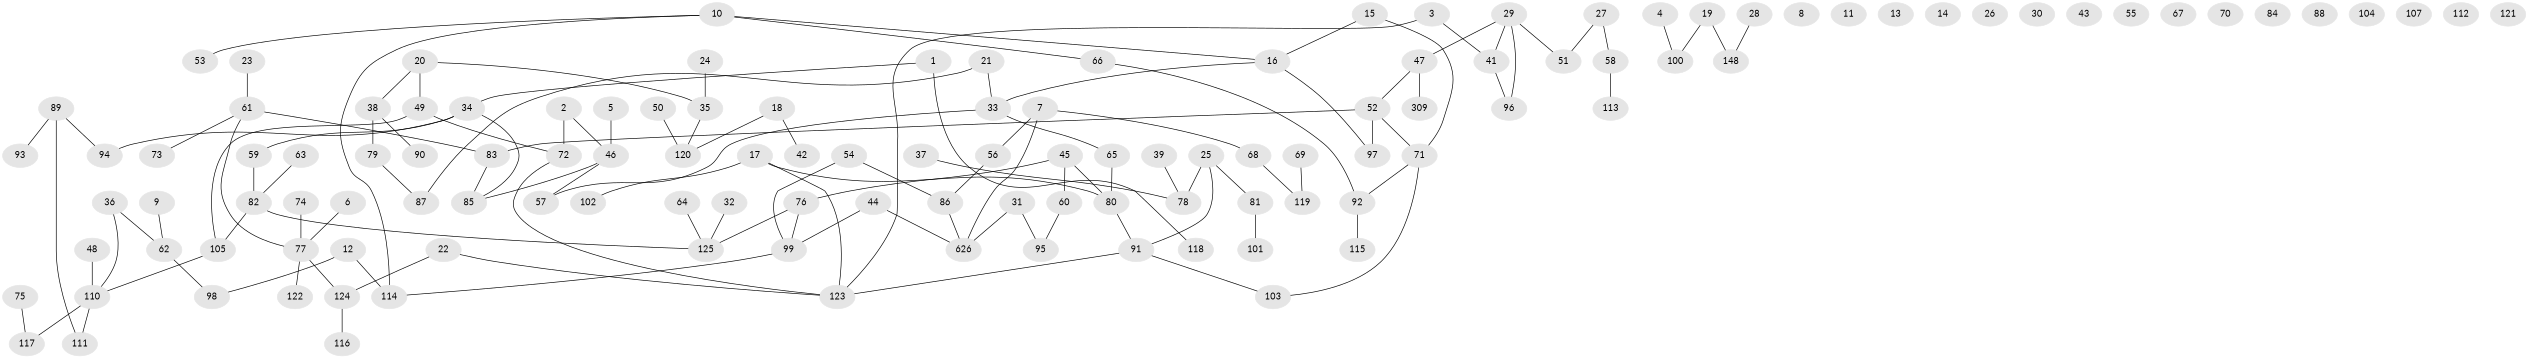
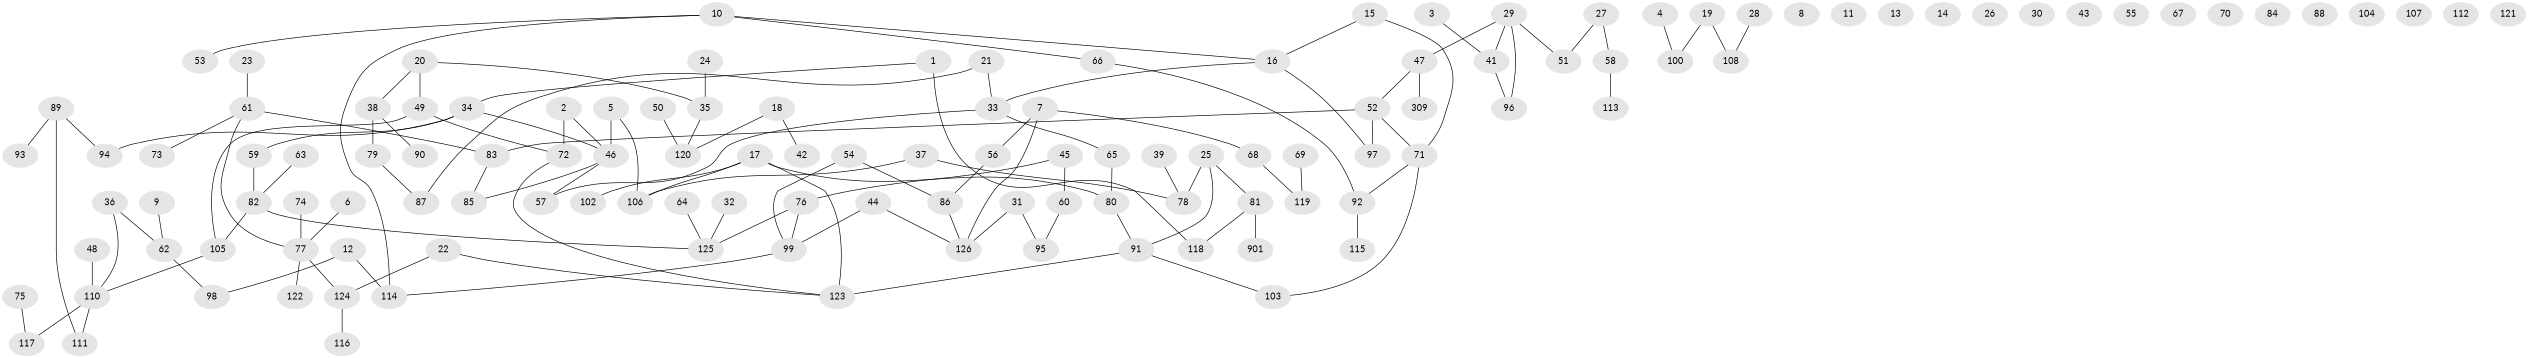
(1033, 30) -> none
(1731, 61) -> (1731, 61)
(519, 155) -> (541, 129)
(1085, 177) -> none
none -> (635, 203)
none -> (1226, 226)
(964, 250) -> (964, 250)
(1255, 250) -> (1255, 250)
